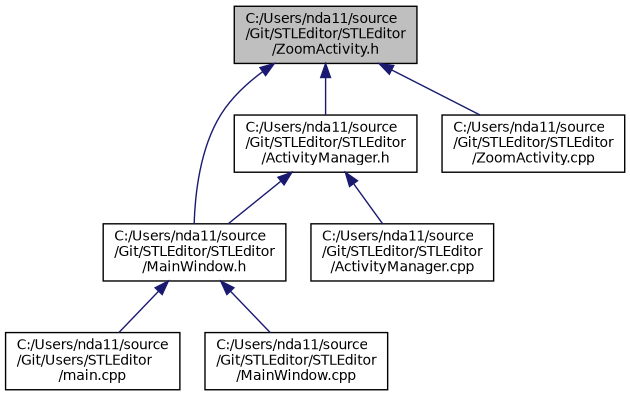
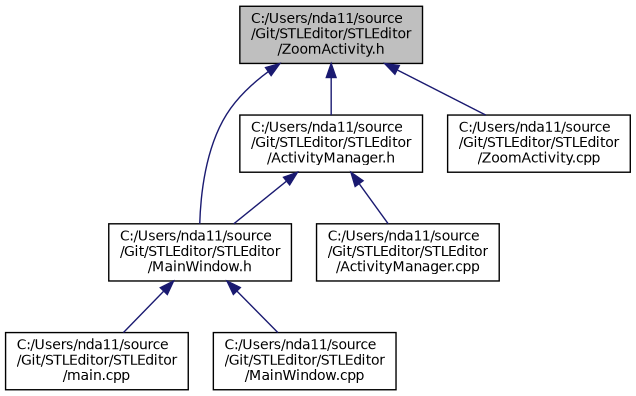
(93, 361) -> (97, 361)
